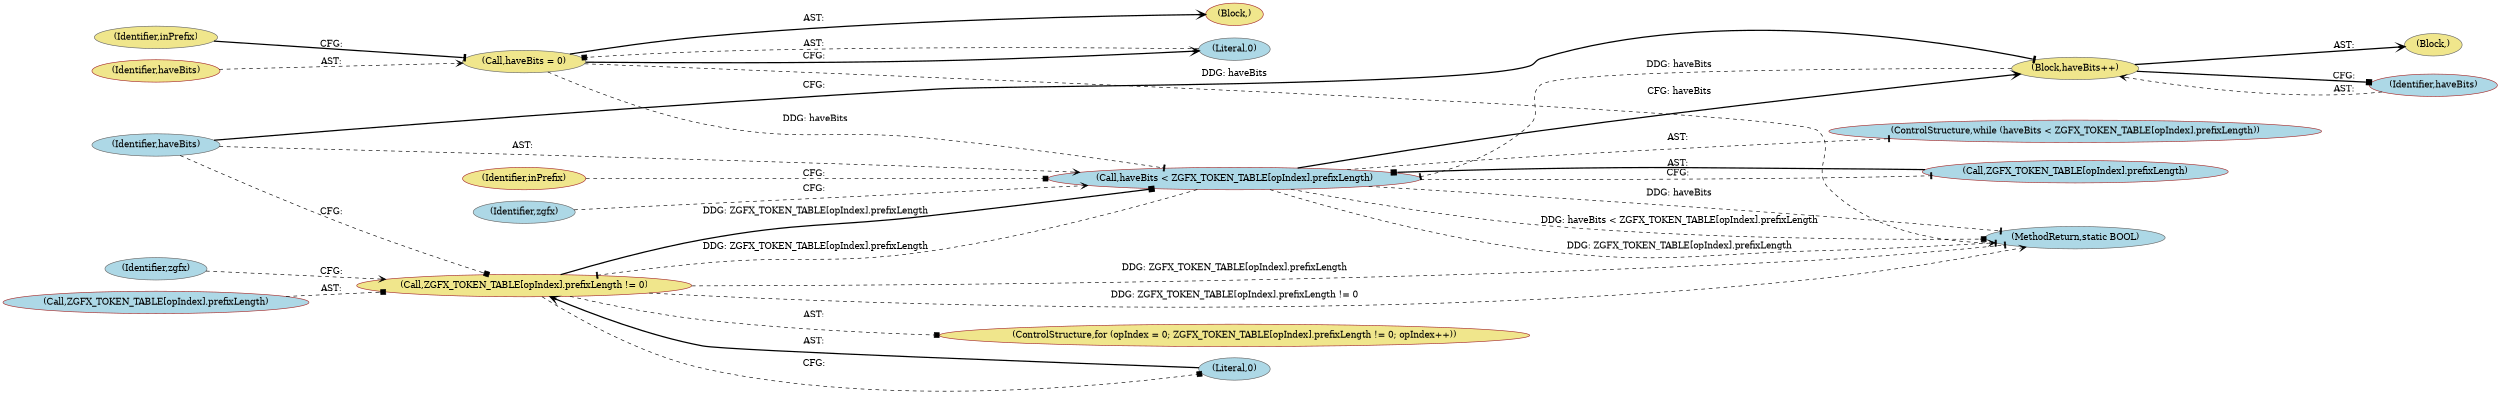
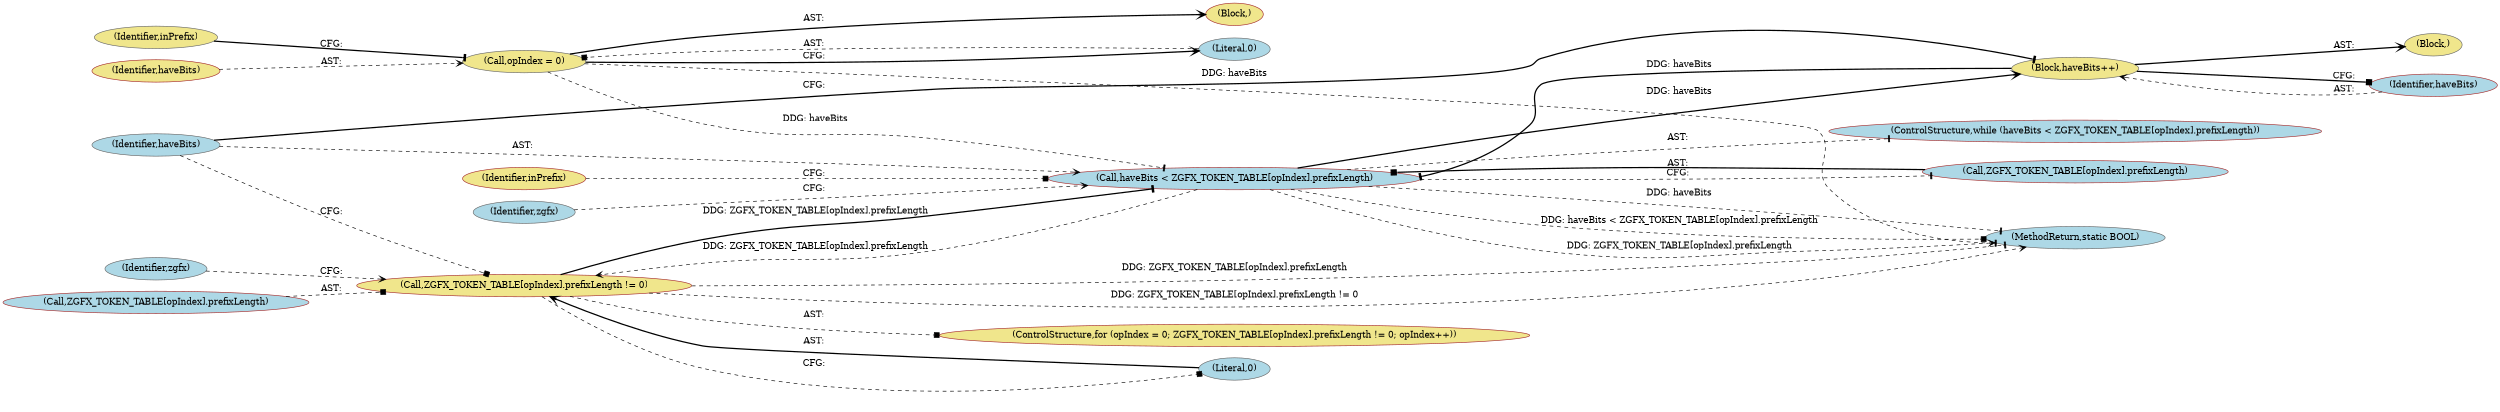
(524, 62) -> (524, 62)
(1694, 72) -> (1694, 72)
(1679, 92) -> (1679, 92)
(854, 223) -> (854, 223)
(901, 255) -> (901, 255)
